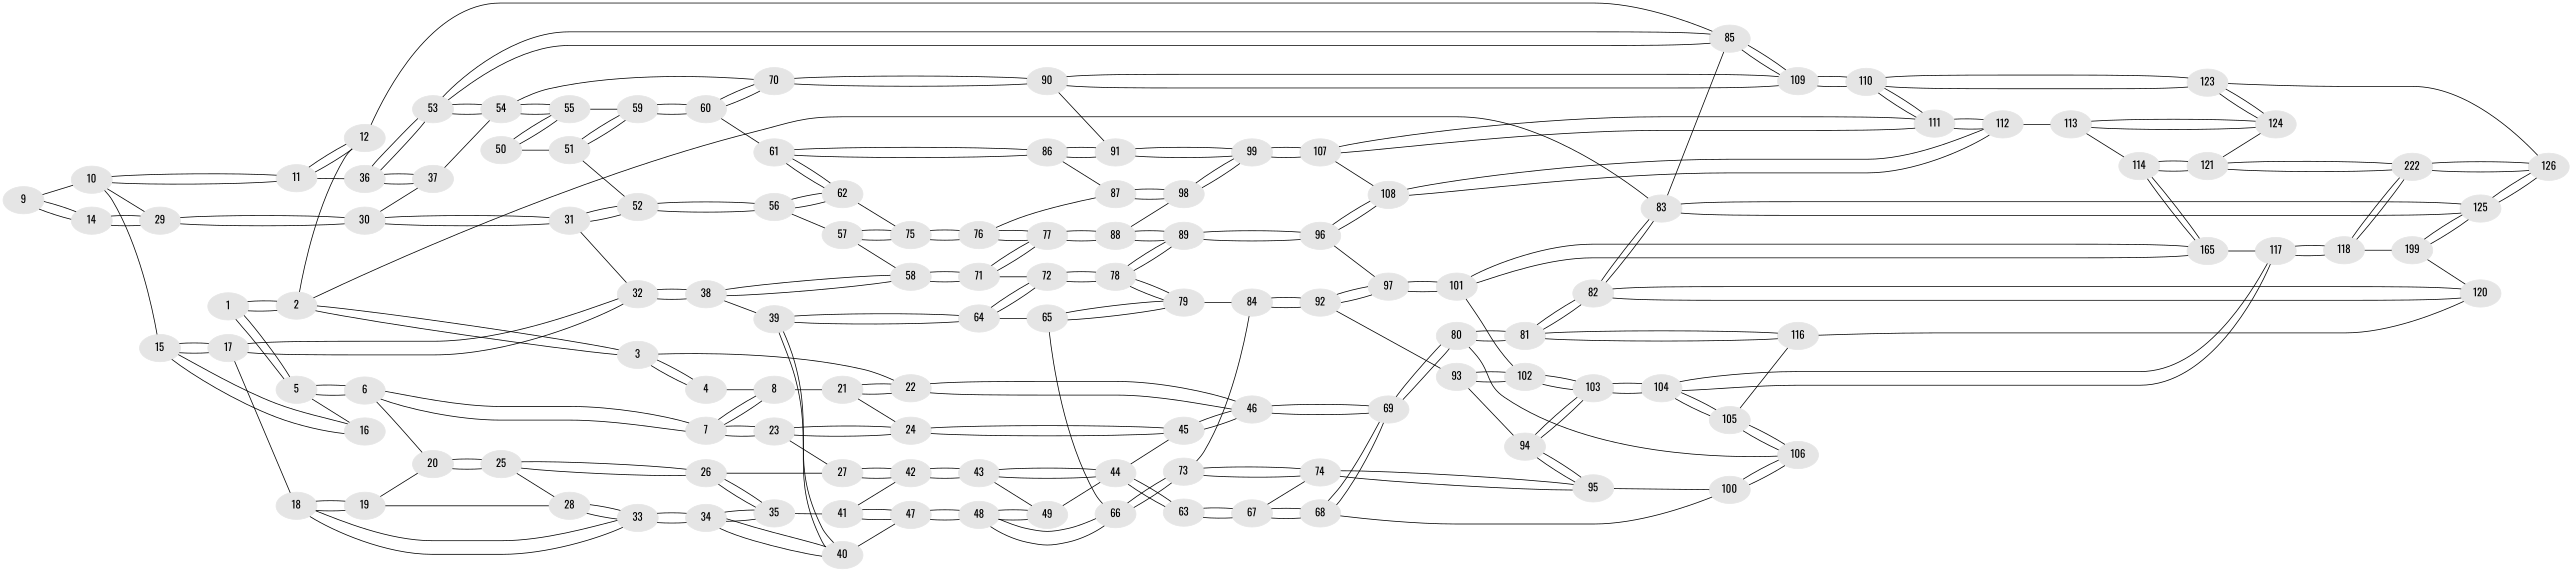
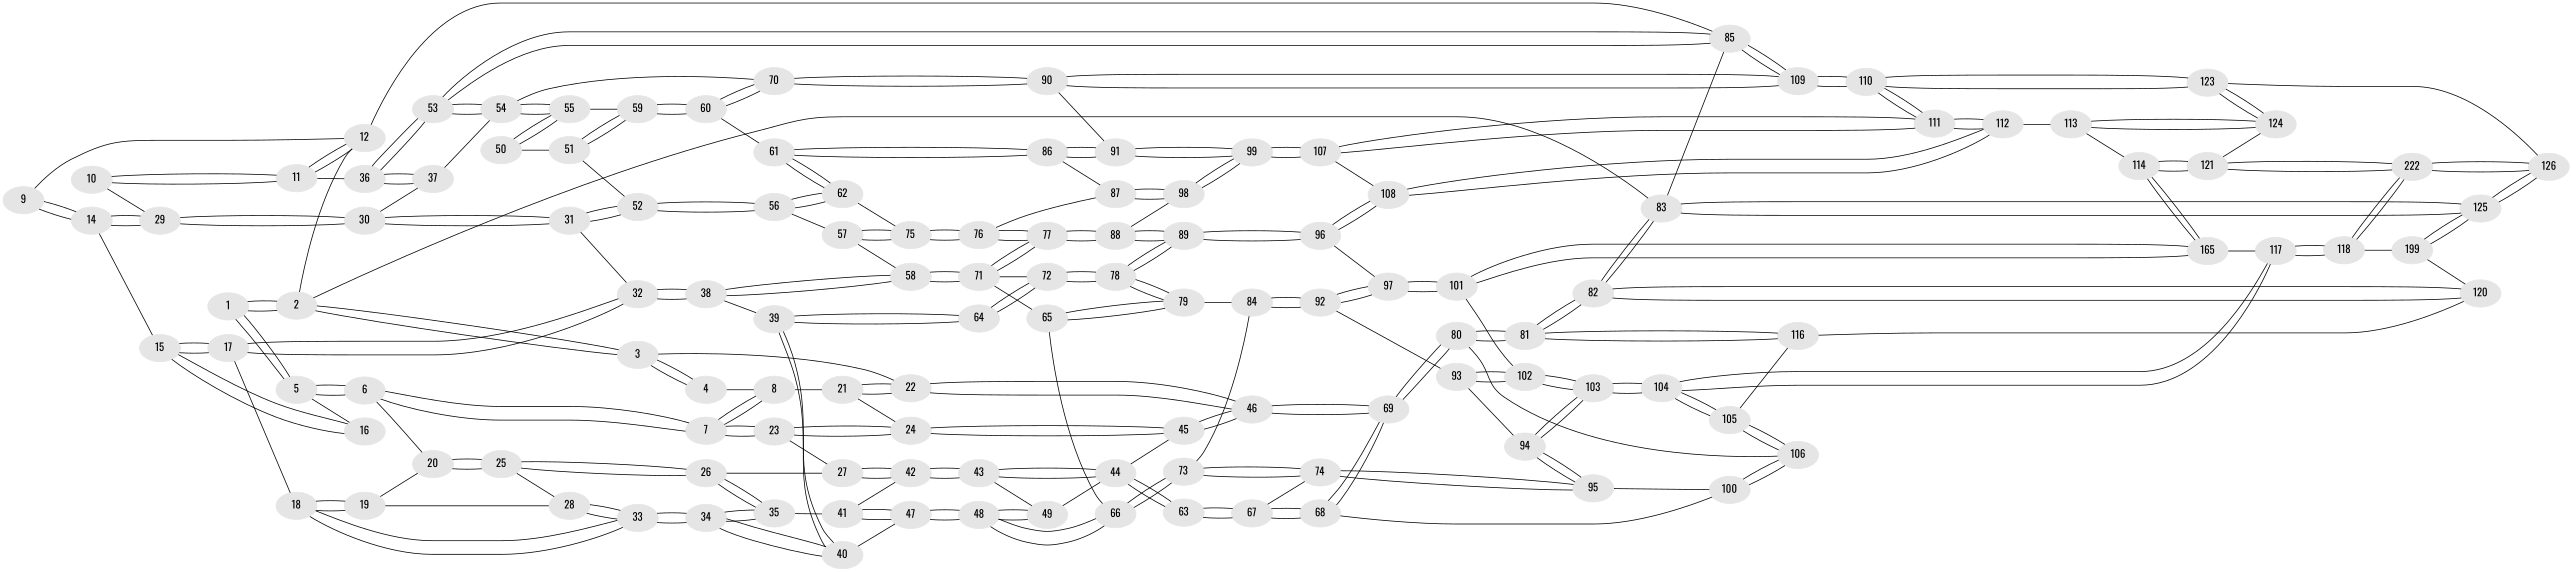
(58, 190) -> (183, 140)
(138, 259) -> (126, 284)
(1013, 318) -> (1022, 303)
